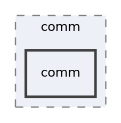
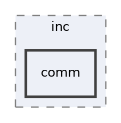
(61, 28) -> (61, 28)
